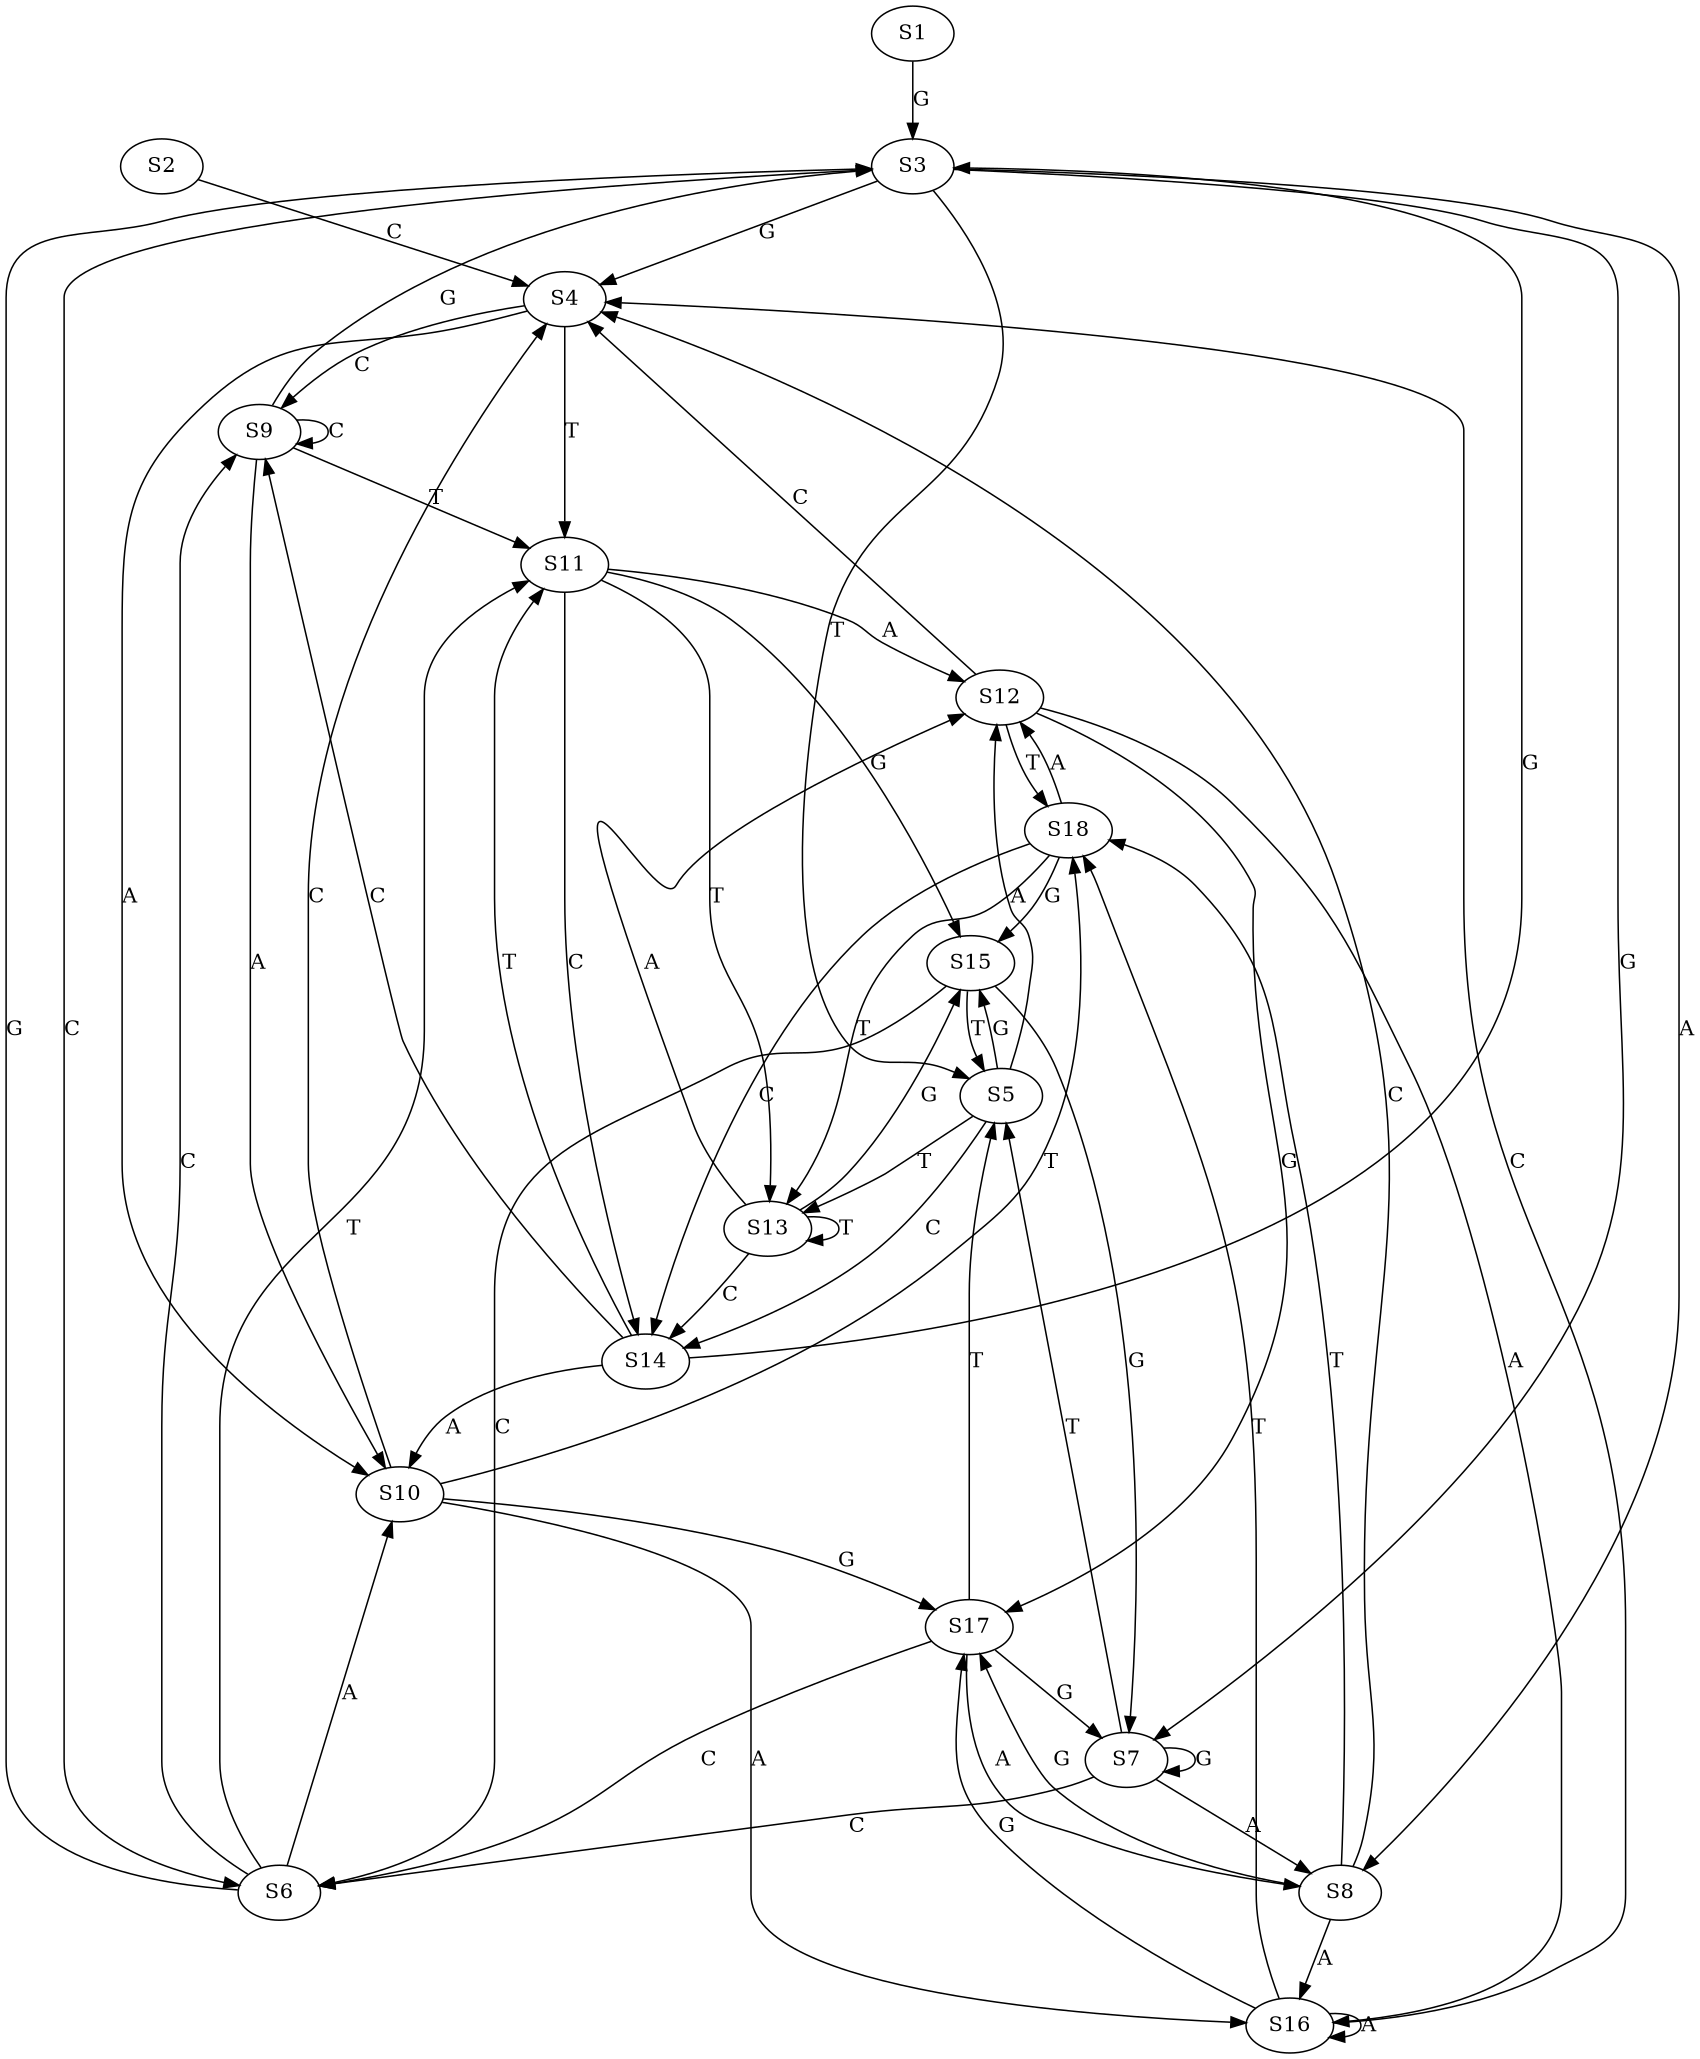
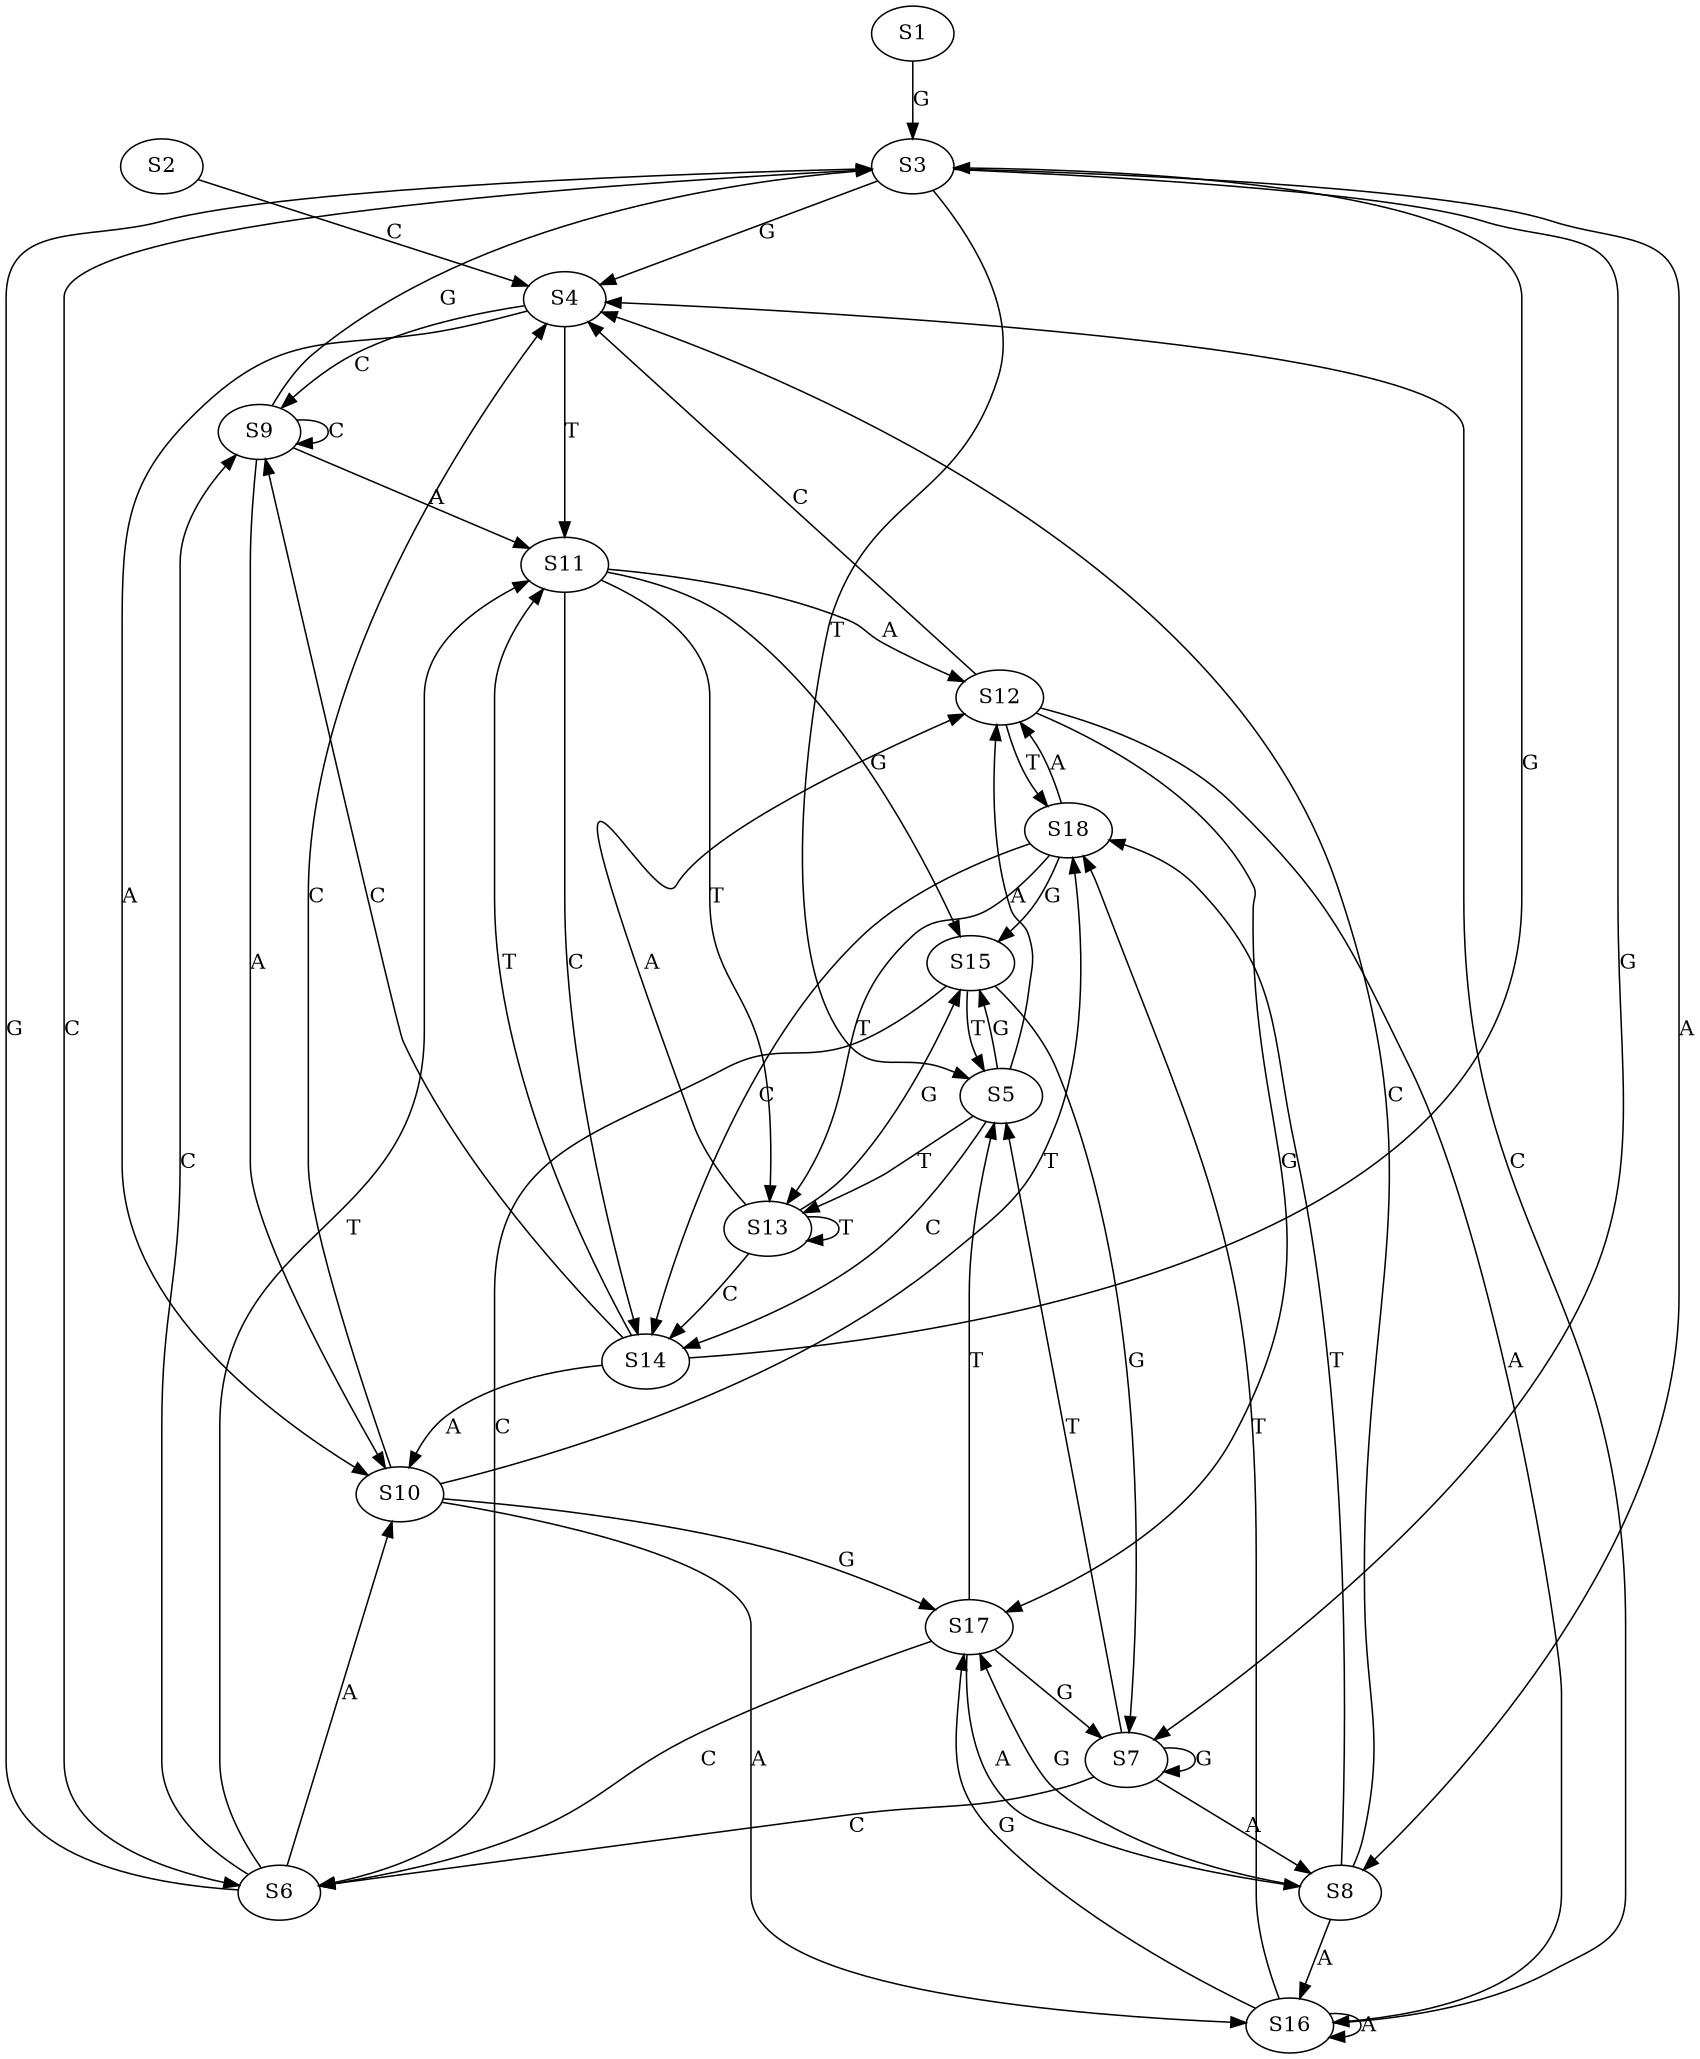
(437, 498) -> (437, 498)
